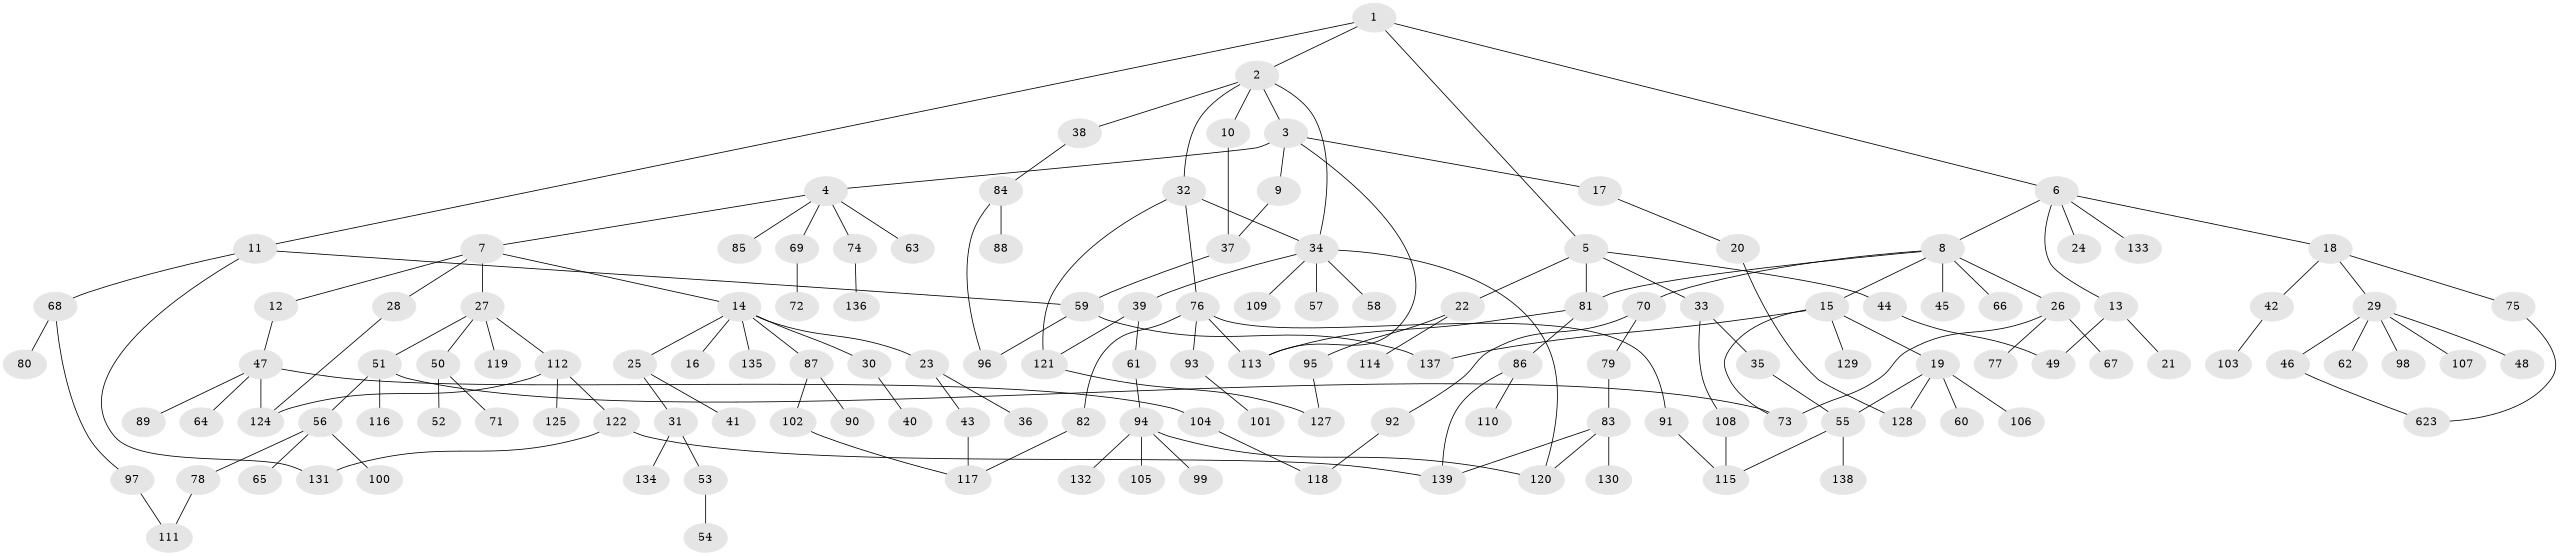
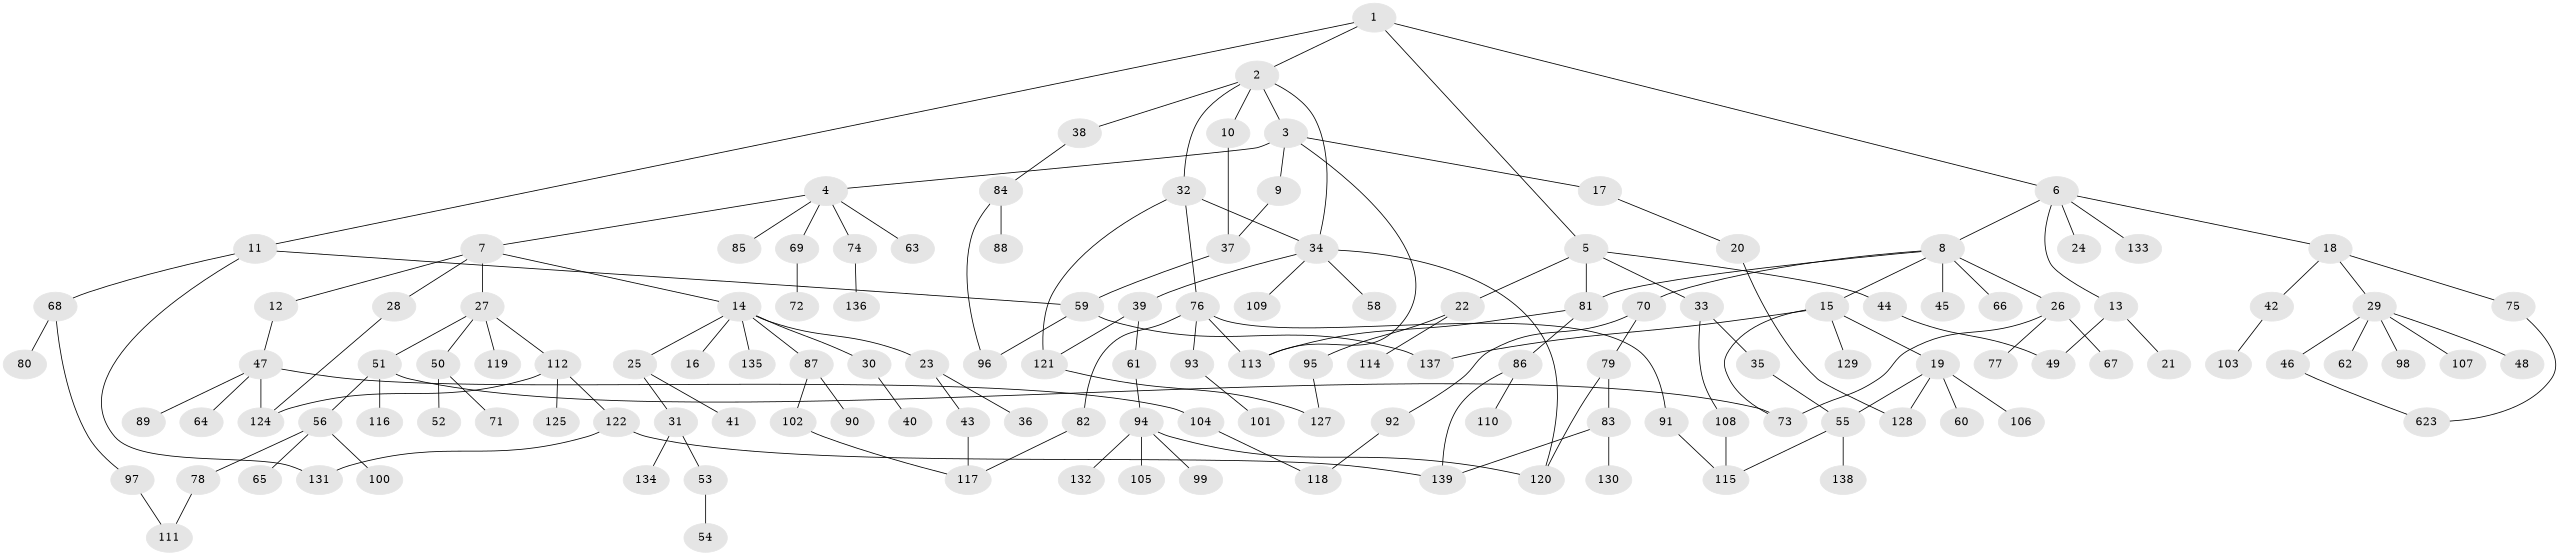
(1317, 307) -> none
(1575, 451) -> (1572, 421)
